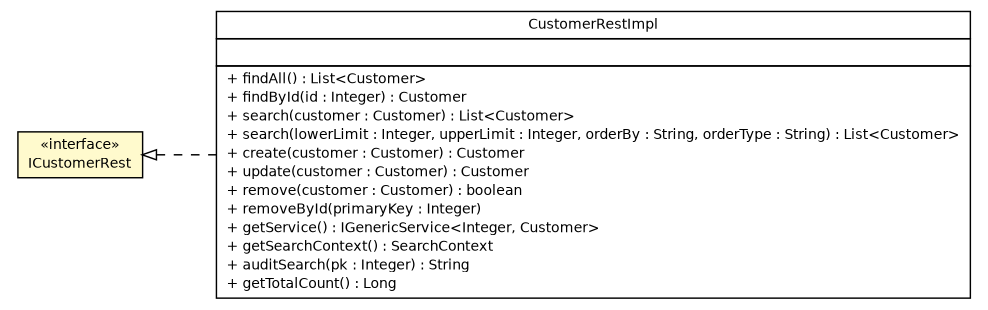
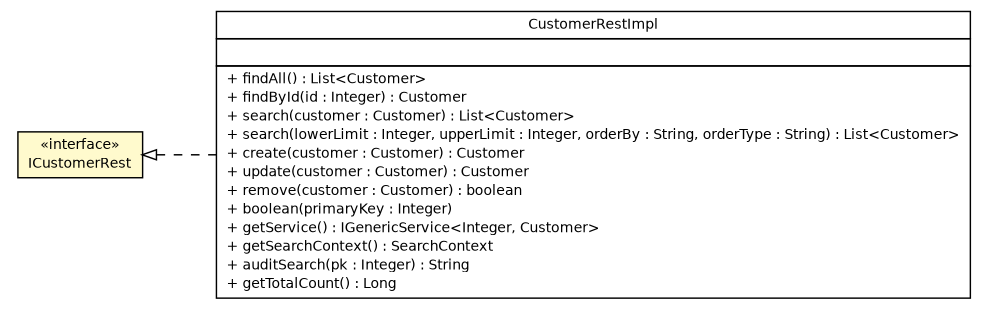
(354, 209) -> (340, 209)
